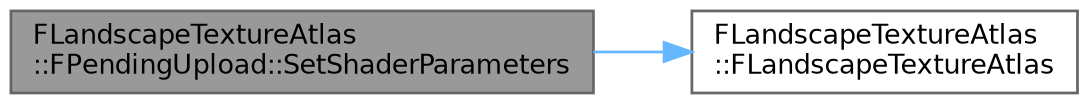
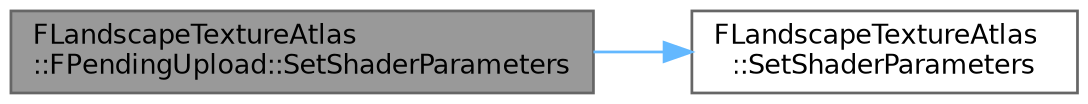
(885, 52) -> (885, 52)
